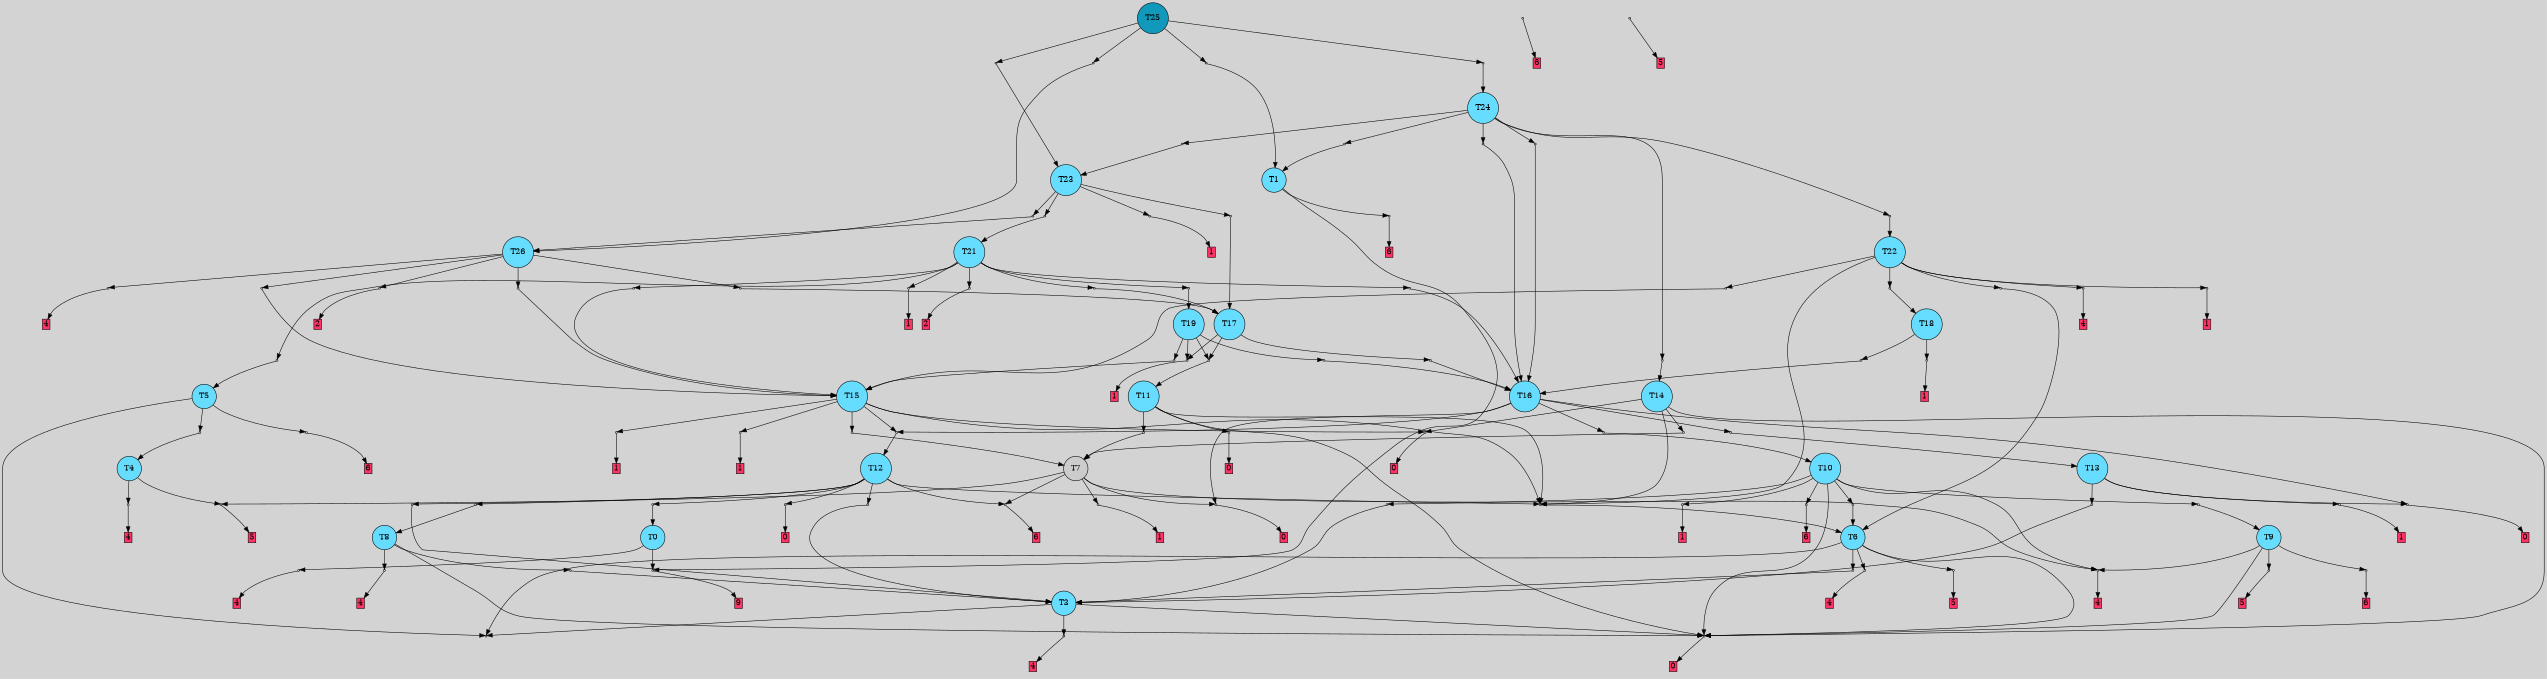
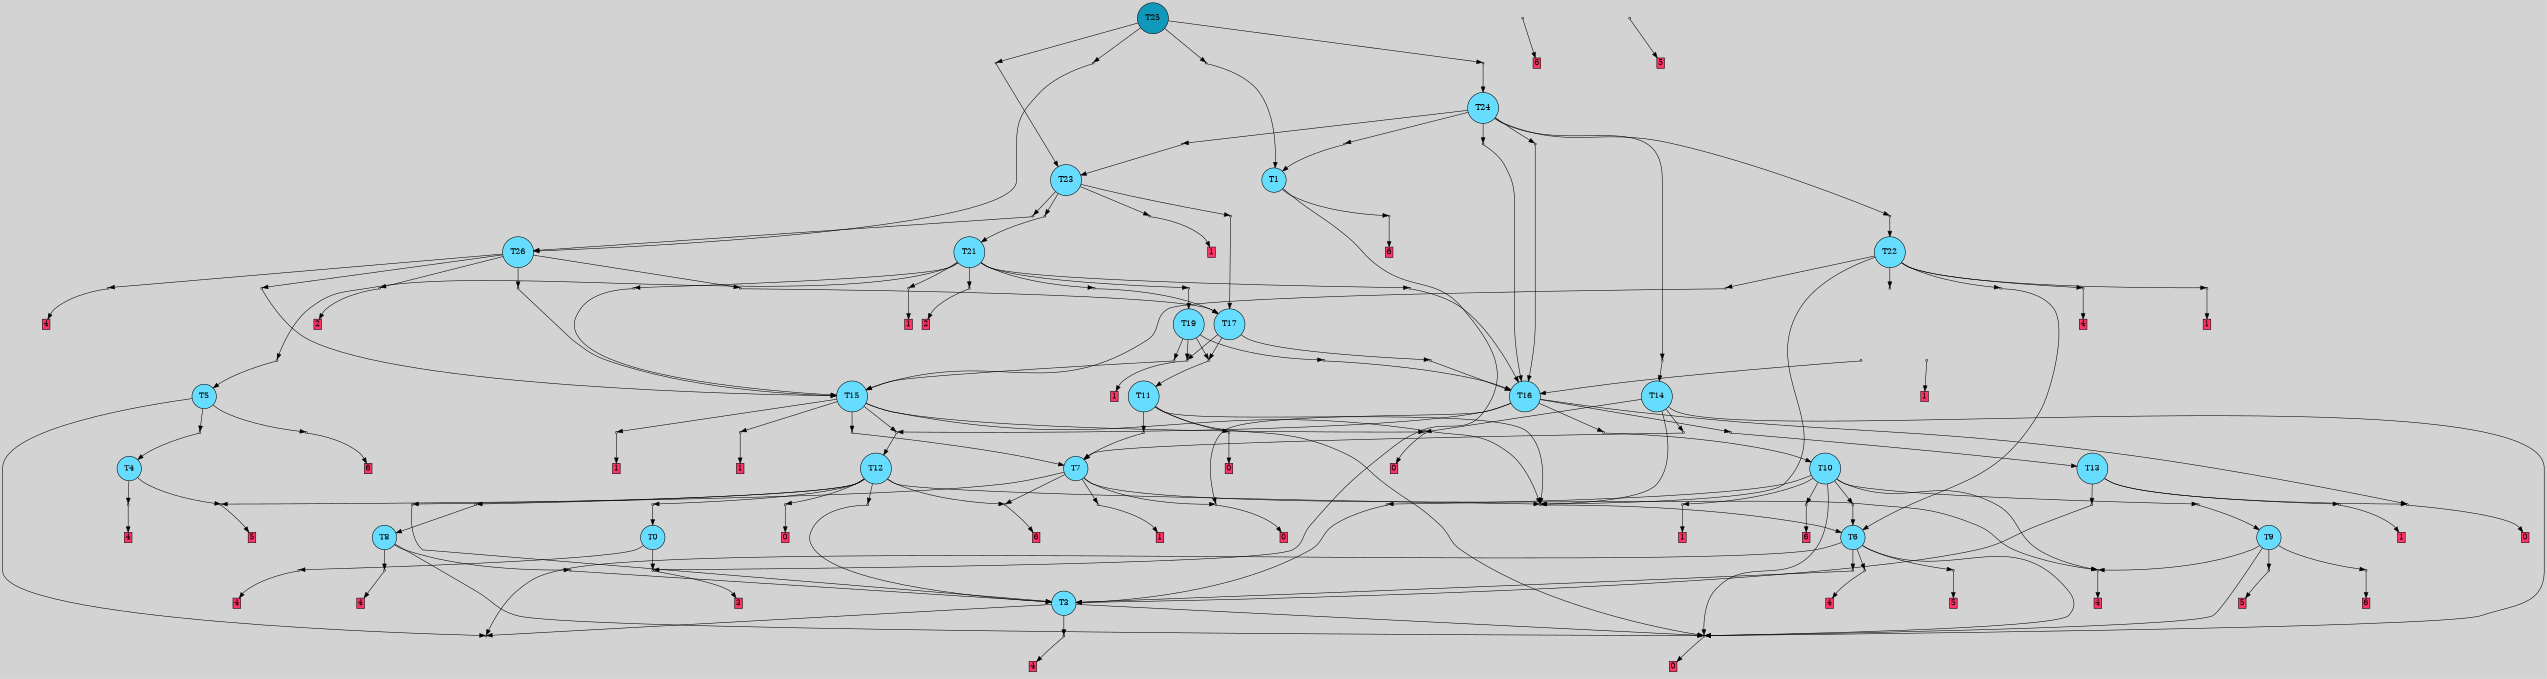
(1927, 324) -> none
(1076, 469) -> (1076, 469)
(739, 603) -> (739, 603)
